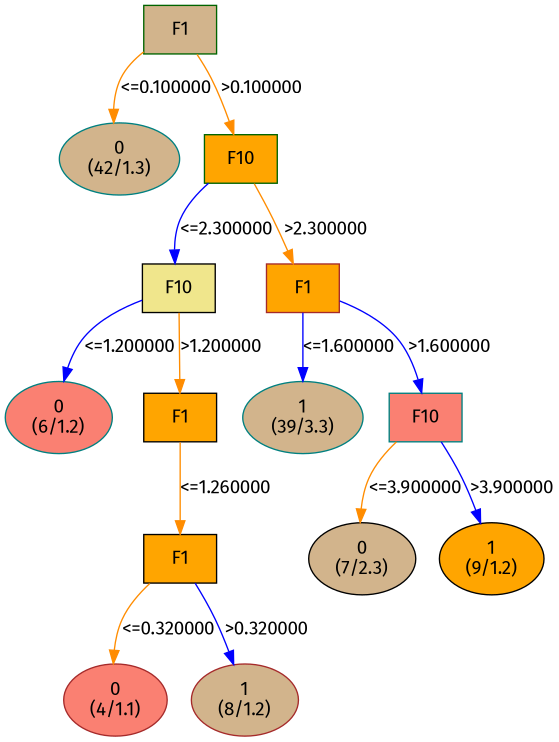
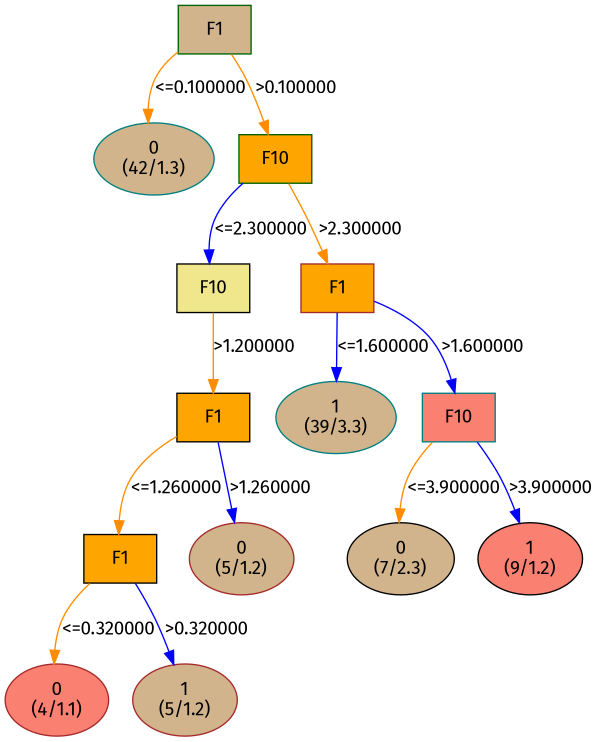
(59, 418) -> none
none -> (242, 559)
(492, 559) -> (530, 559)
(245, 700) -> (185, 700)
